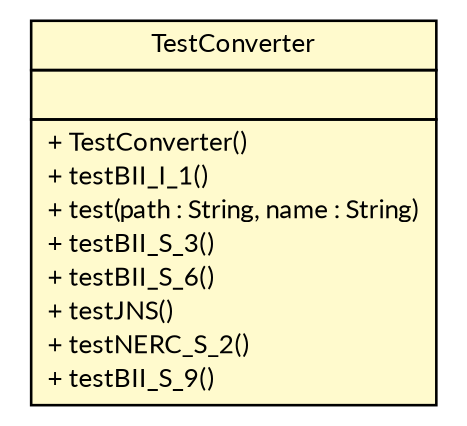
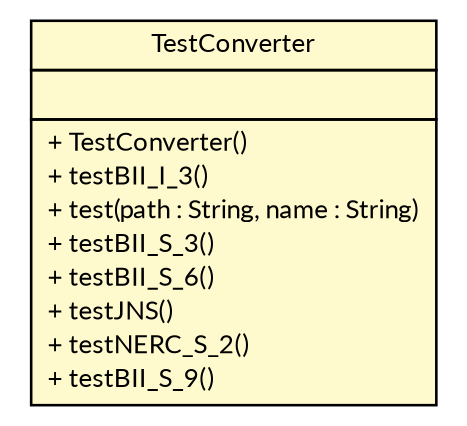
(129, 177) -> (129, 177)
